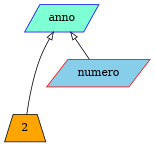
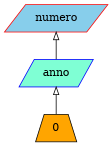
(82, 49) -> (56, 49)
(25, 128) -> (56, 128)
